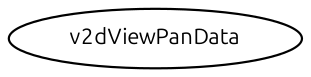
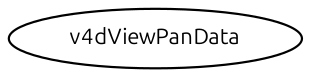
(155, 39) -> (155, 39)
